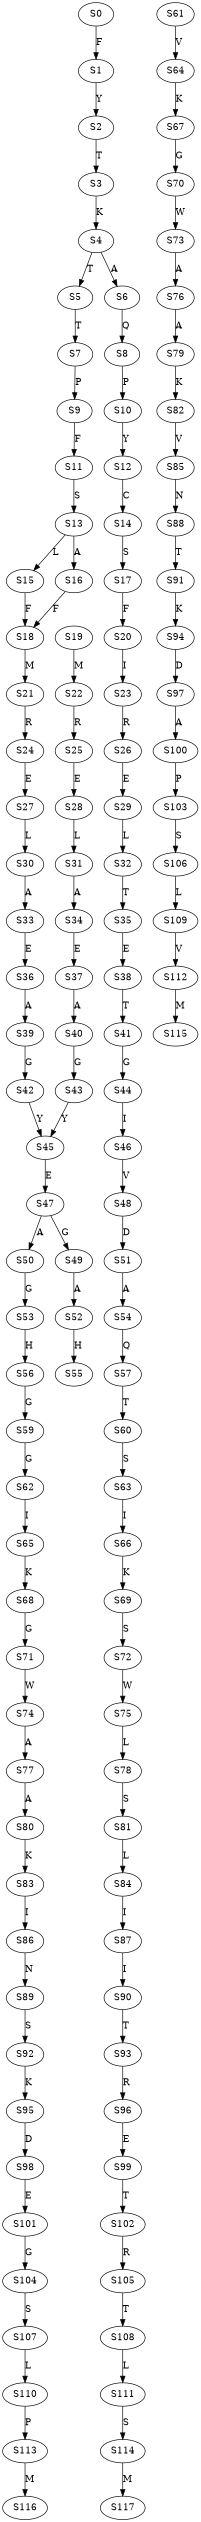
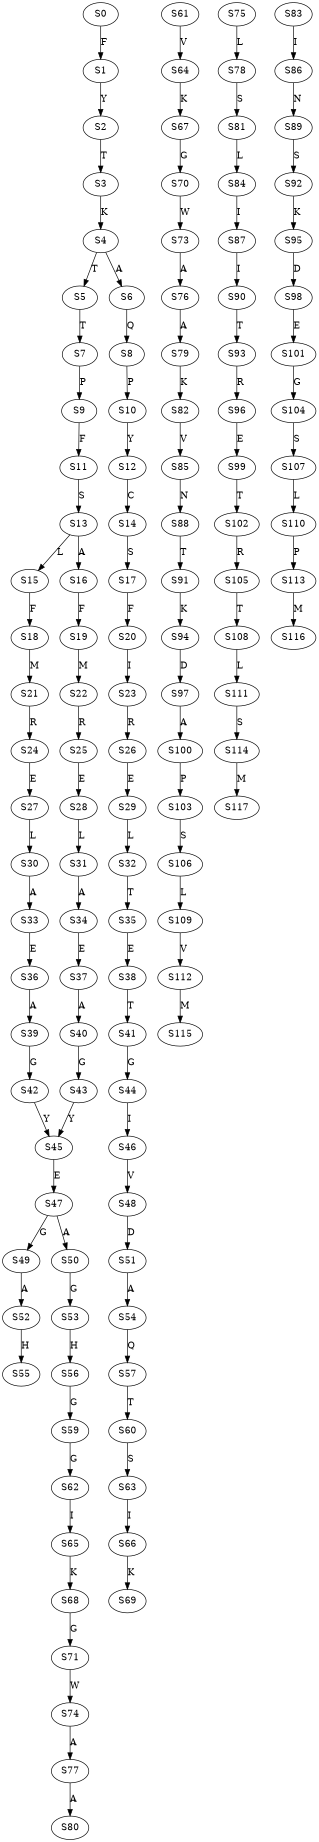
(52, 607) -> (79, 606)
(123, 1658) -> none
(25, 1853) -> none
